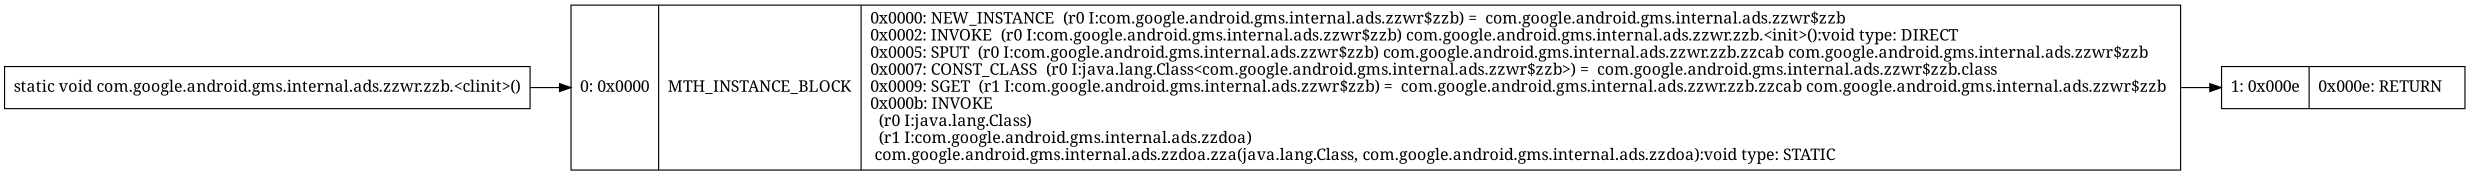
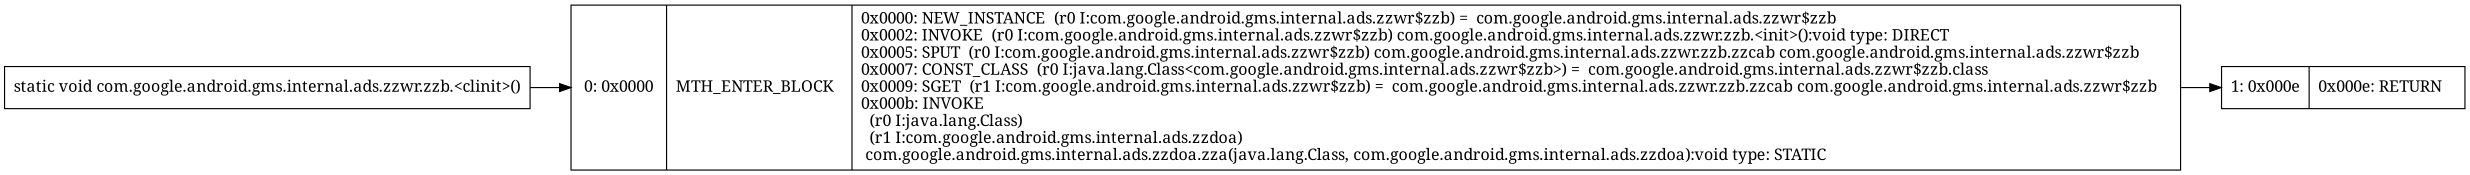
(760, 87) -> (755, 87)
